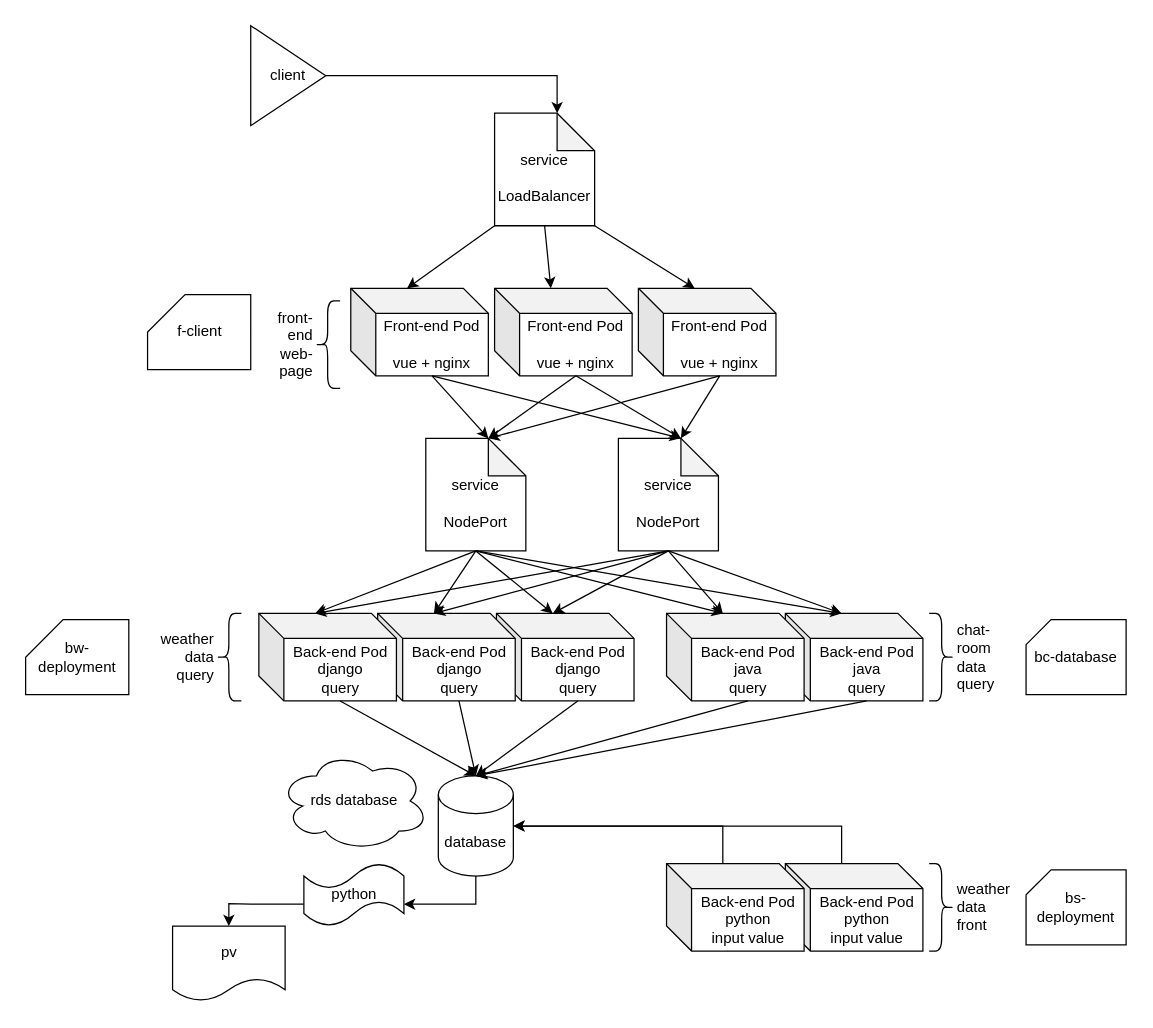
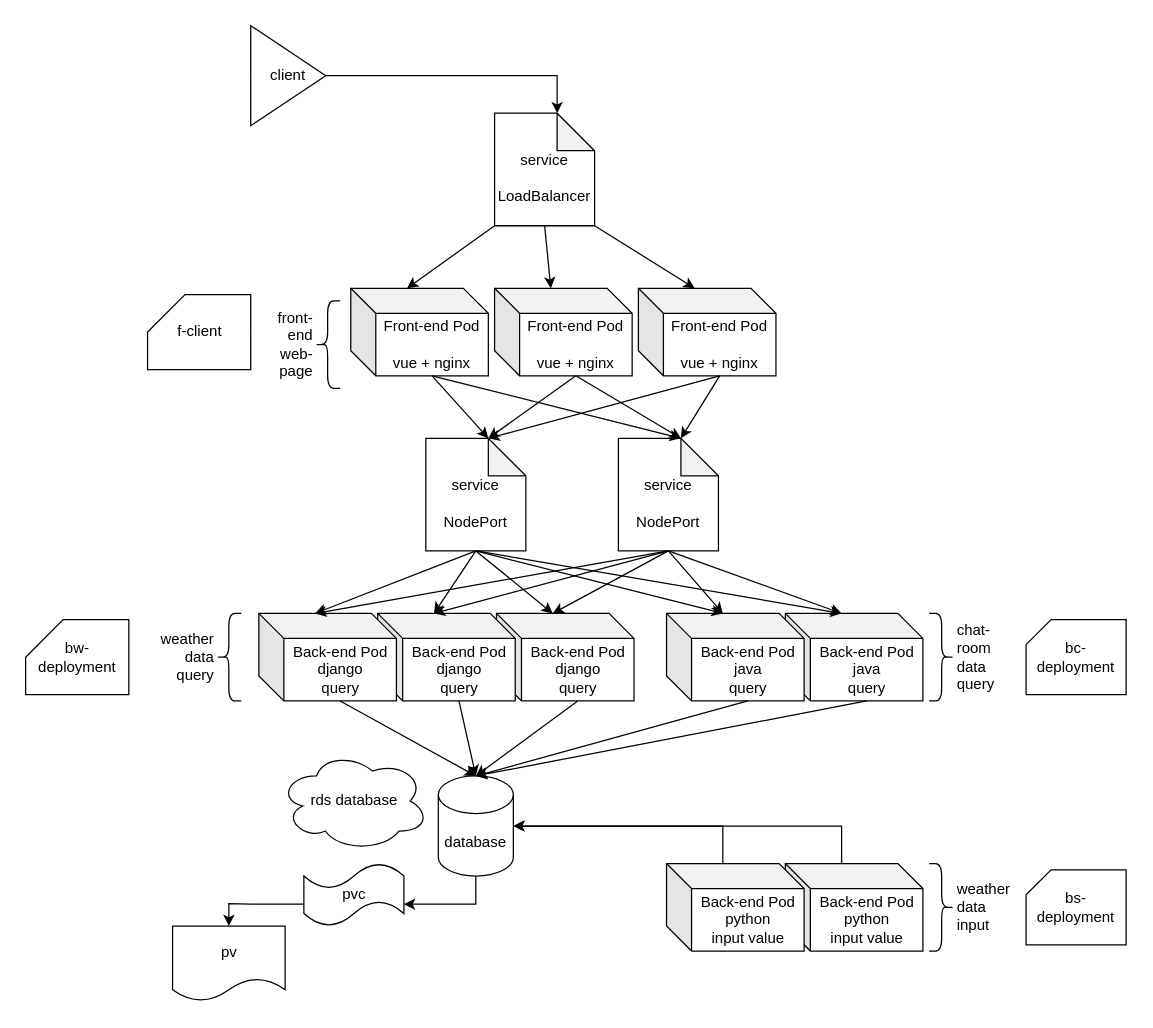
(1076, 657) -> (1076, 657)
(354, 894) -> (354, 894)
(971, 907) -> (971, 907)
